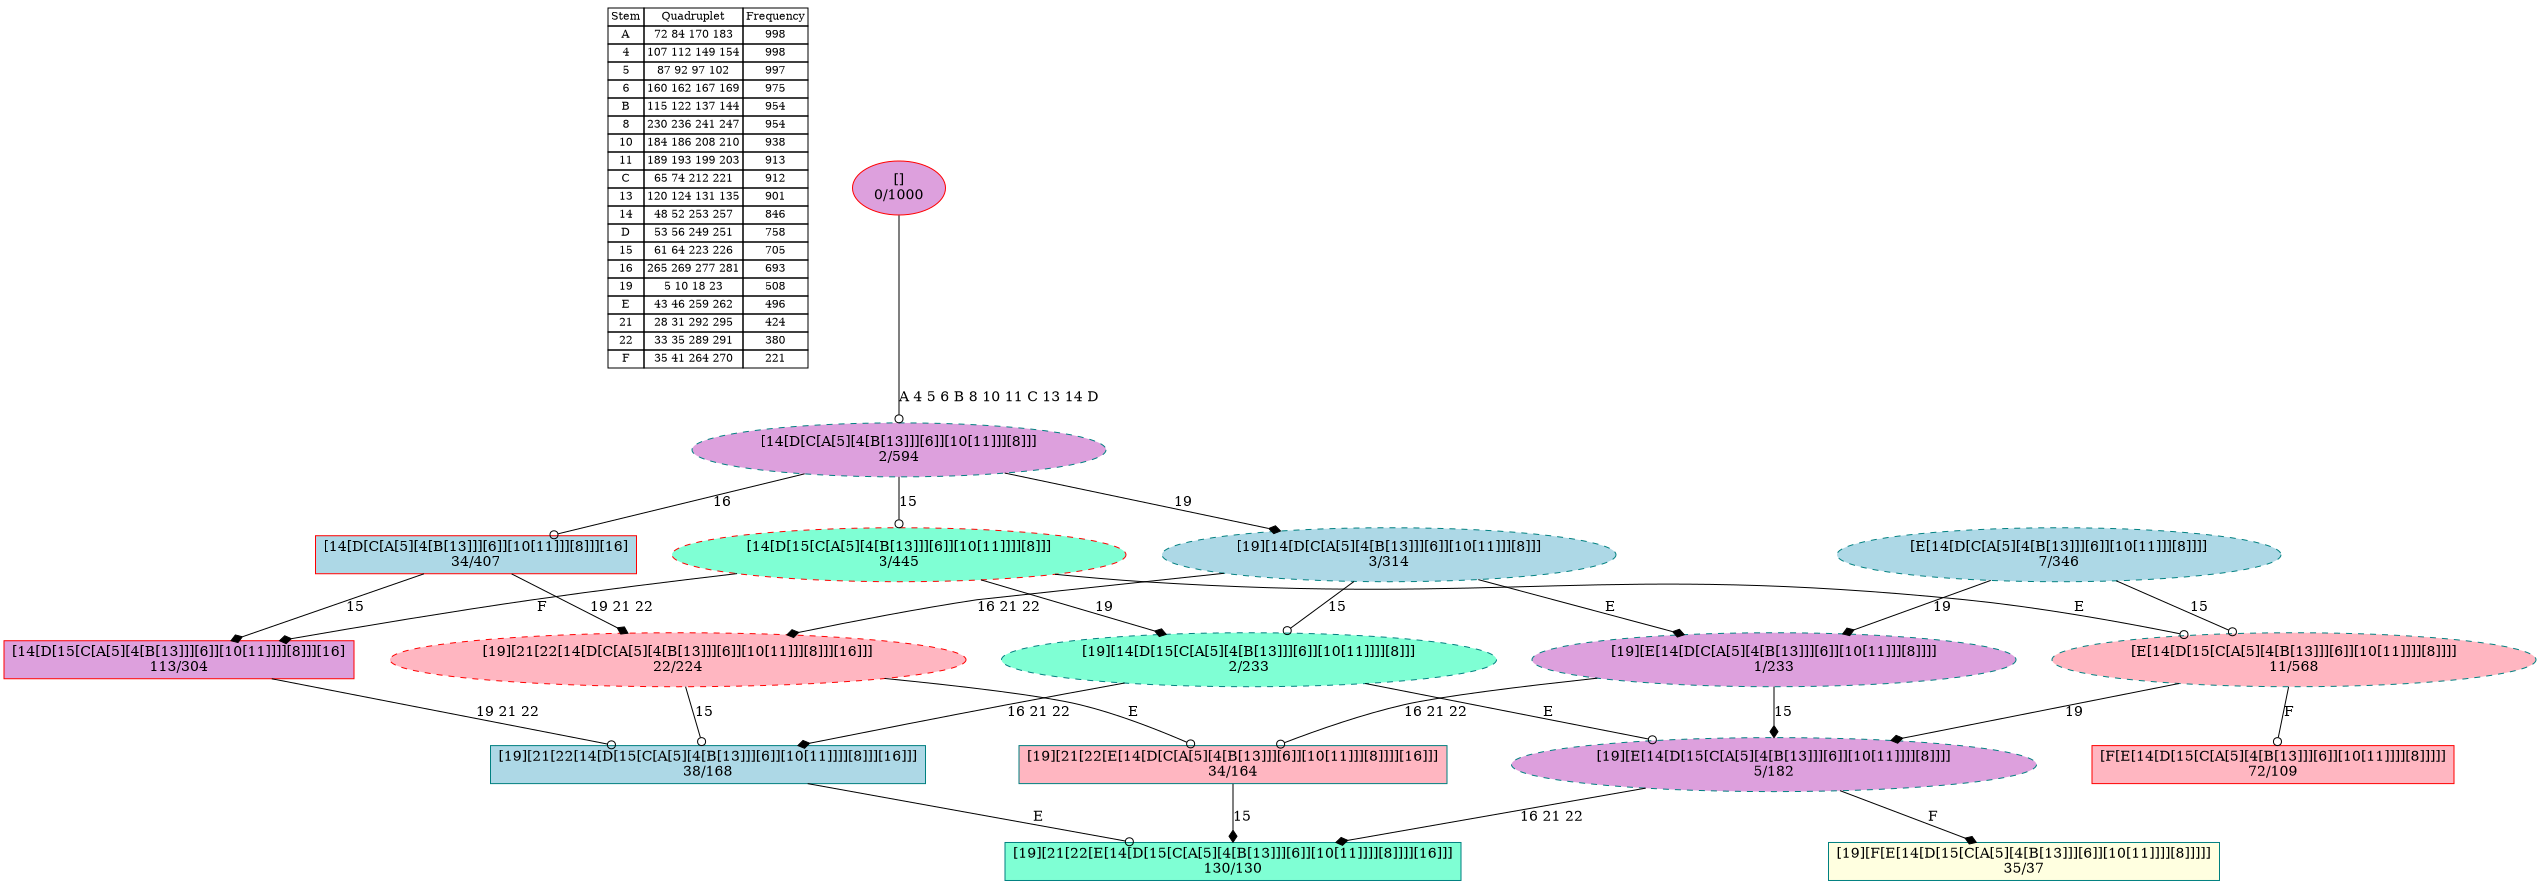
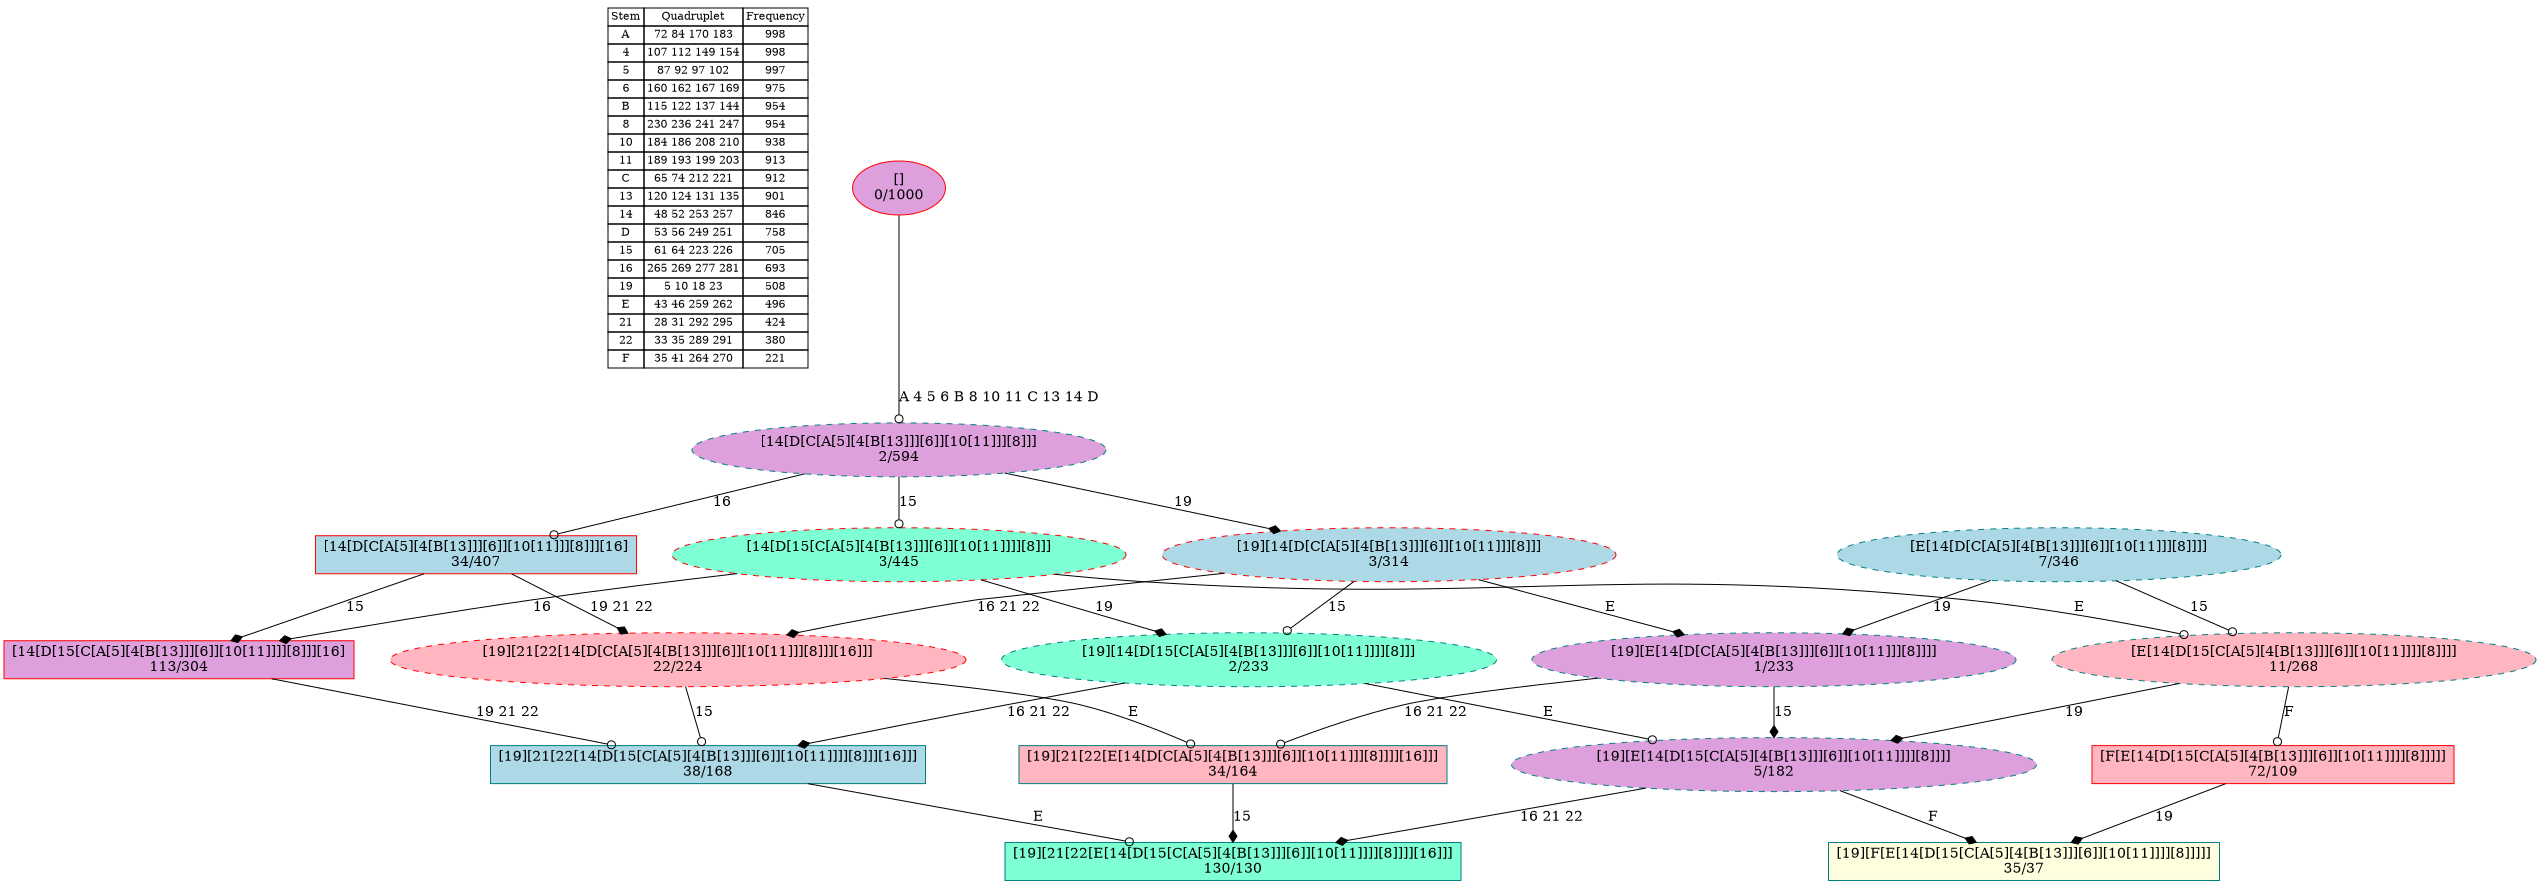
(1389, 555) -> (1389, 555)
(544, 607) -> (544, 607)
(2294, 660) -> (2294, 660)
none -> (2154, 811)
